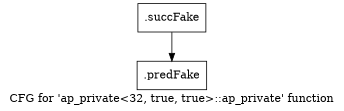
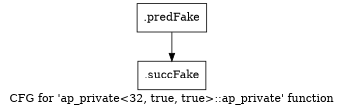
(172, 43) -> (172, 43)
